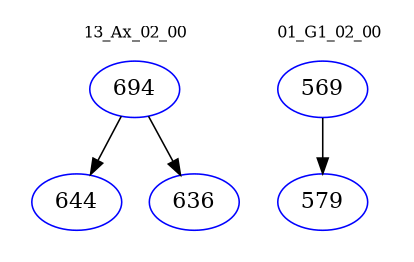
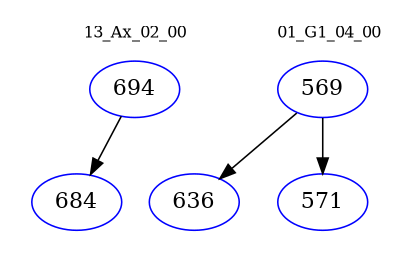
(330, 34) -> (330, 34)
(161, 139) -> (276, 131)
(77, 202) -> (77, 202)
(323, 202) -> (323, 202)
